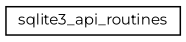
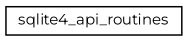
(93, 21) -> (94, 21)
